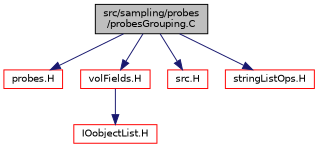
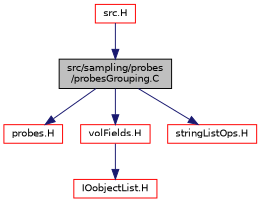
(169, 48) -> (115, 36)
